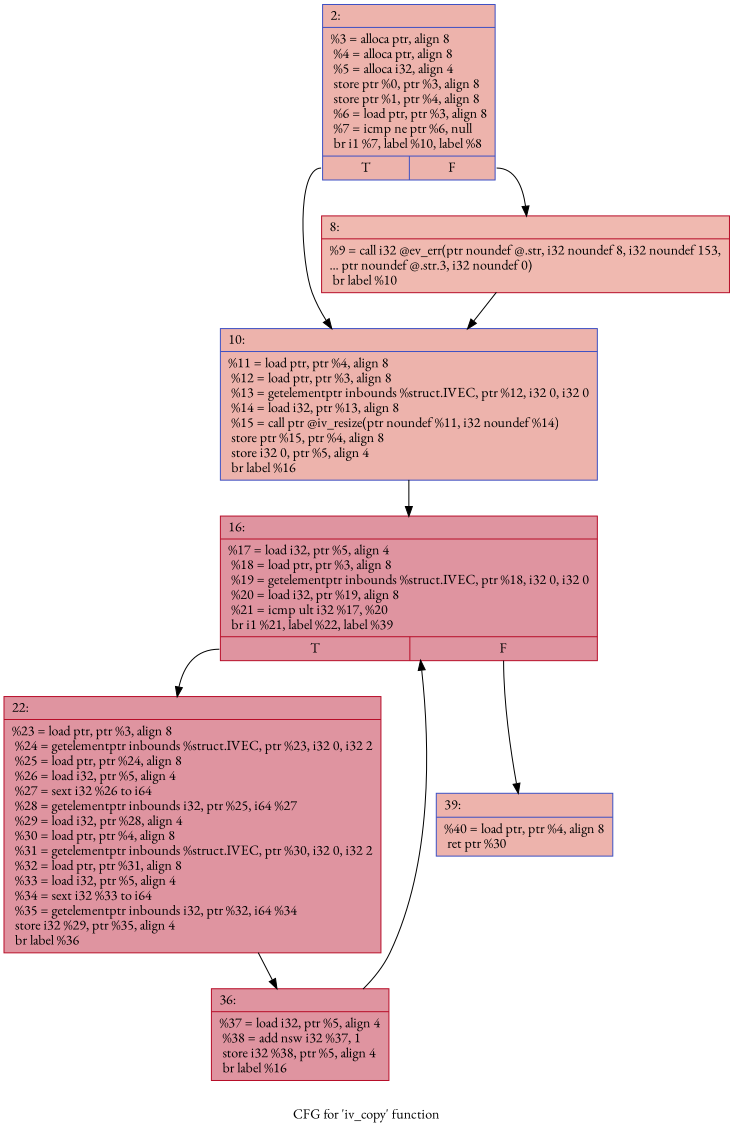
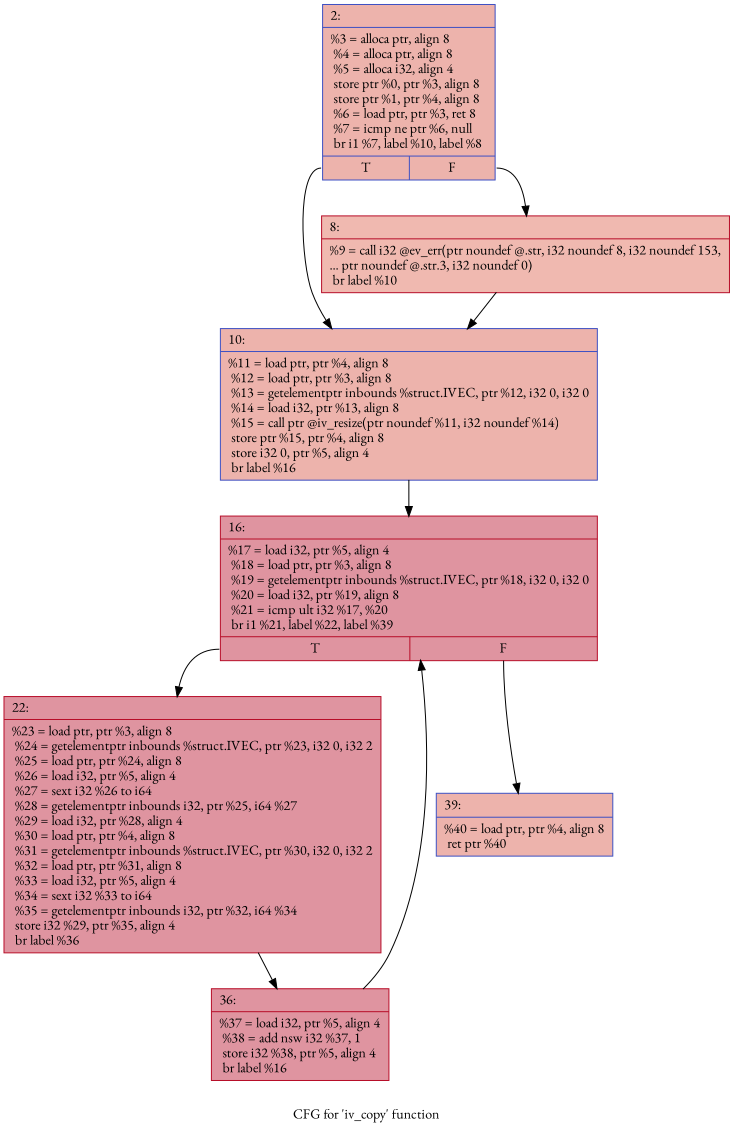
(409, 114) -> (403, 114)
(476, 844) -> (476, 844)
